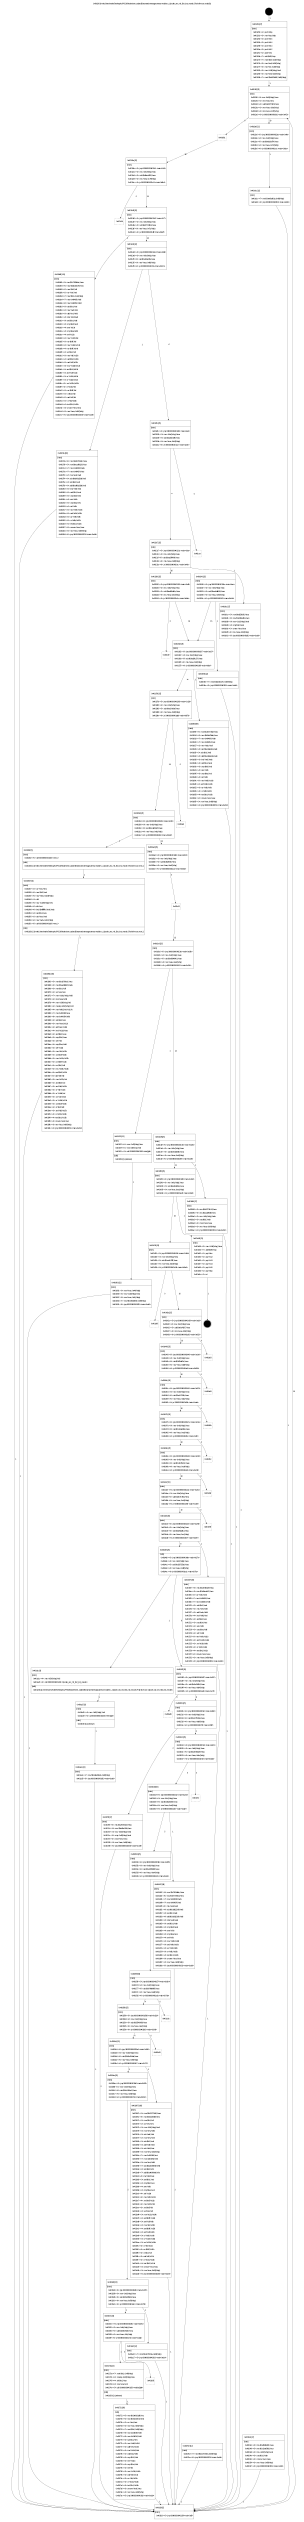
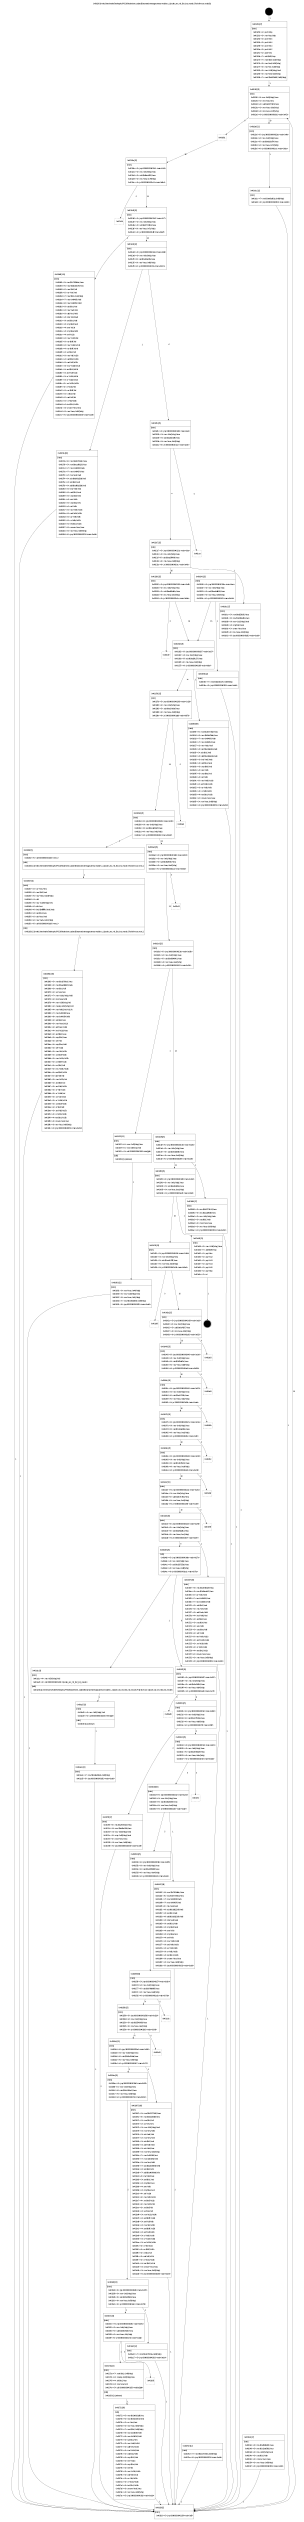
(175, 925) -> (167, 906)
